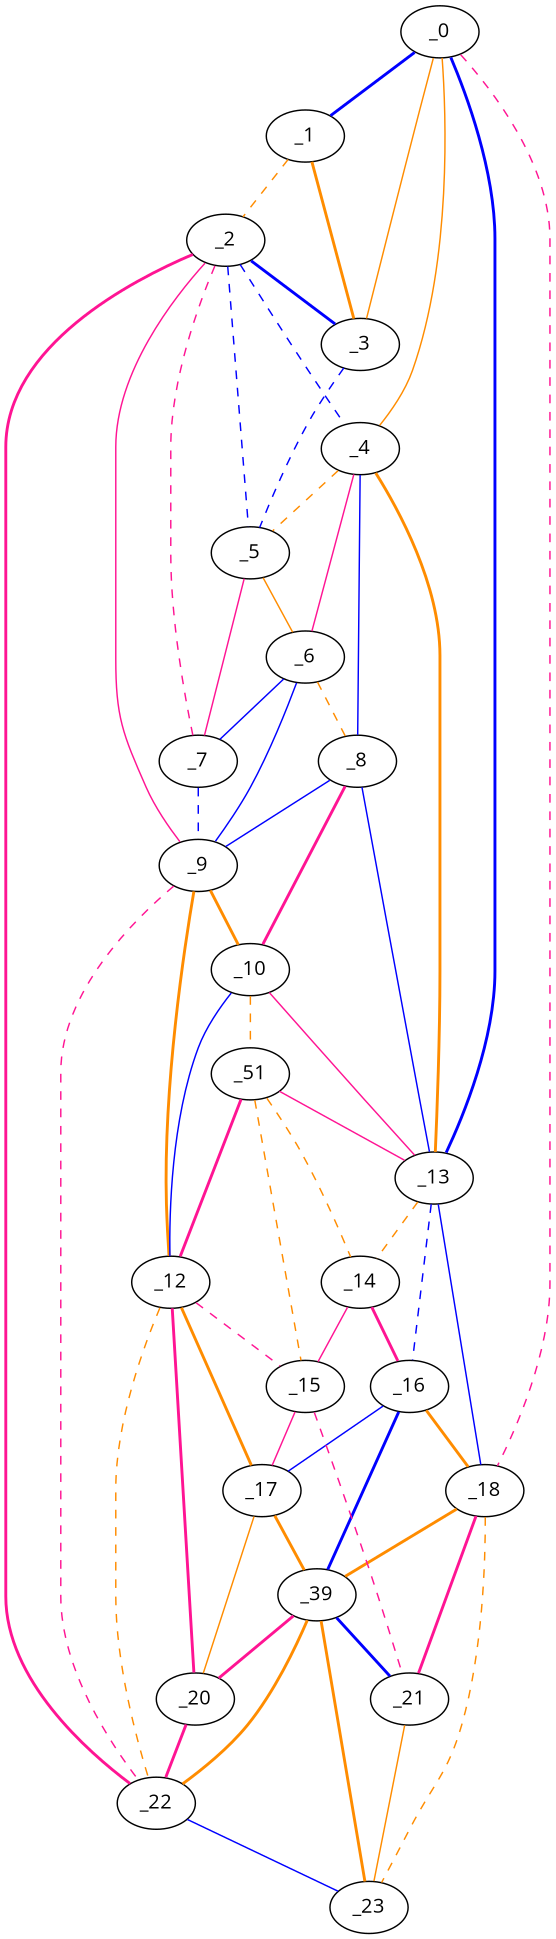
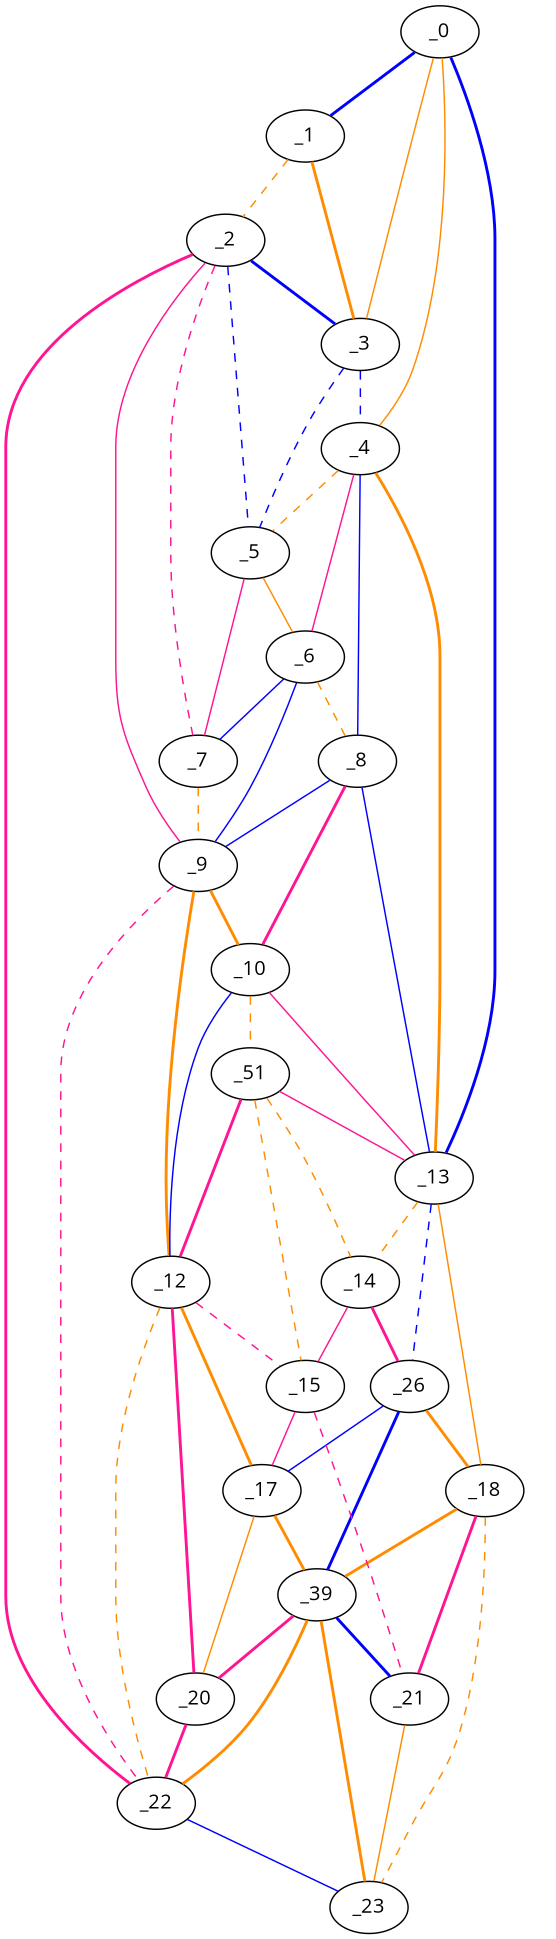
(292, 345) -> (360, 397)
(550, 752) -> none
(198, 813) -> (198, 813)
(460, 1334) -> (460, 1334)
(410, 1386) -> (410, 1386)
